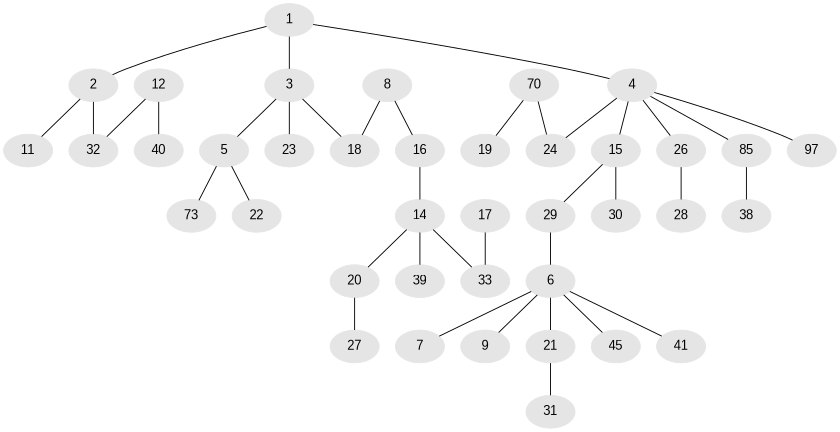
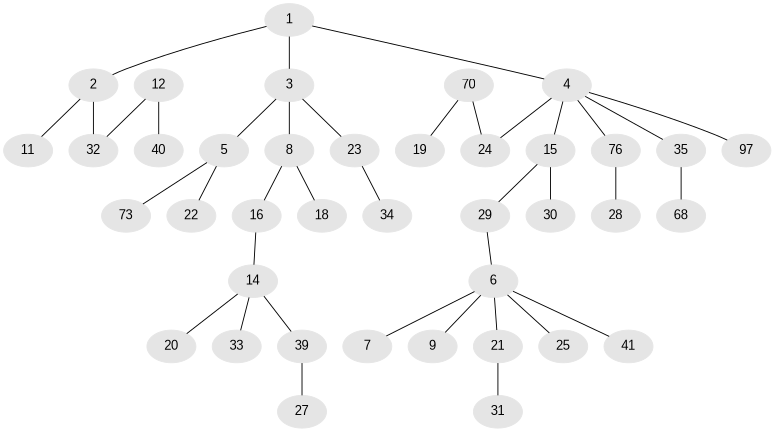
(322, 118) -> (289, 118)
(681, 151) -> (616, 151)
(746, 151) -> (681, 151)
none -> (387, 216)
(485, 216) -> none
(746, 216) -> (681, 216)
(355, 314) -> (302, 379)
(616, 346) -> (563, 346)
